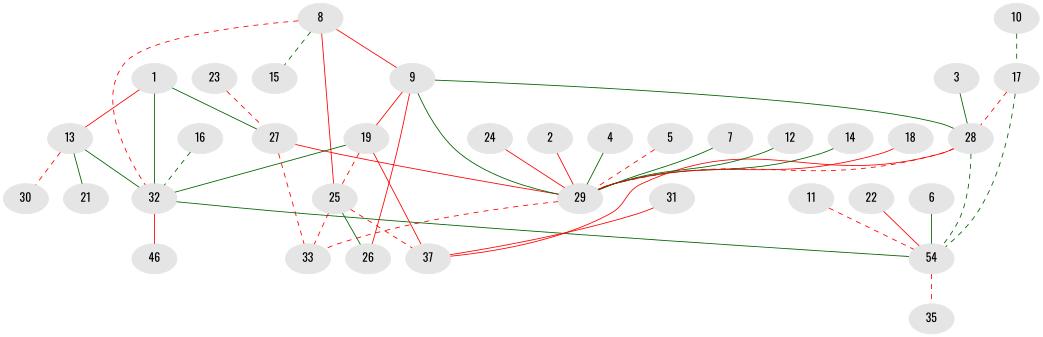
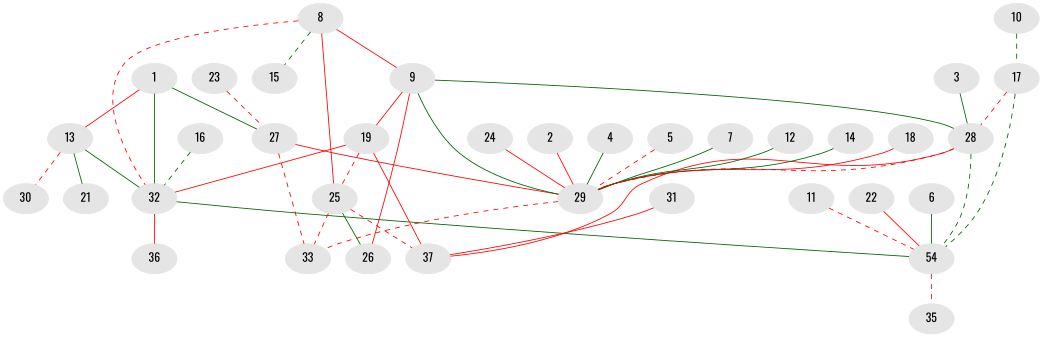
(260, 169) -> (260, 169)
(154, 259) -> (154, 259)
